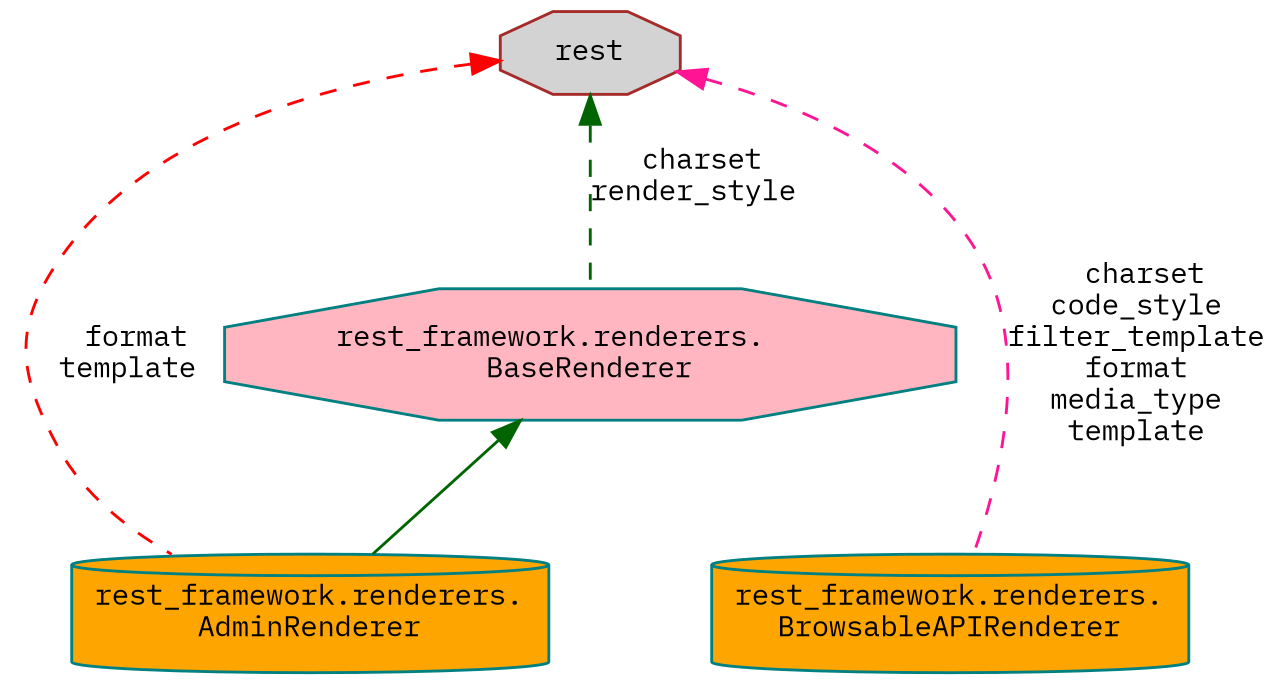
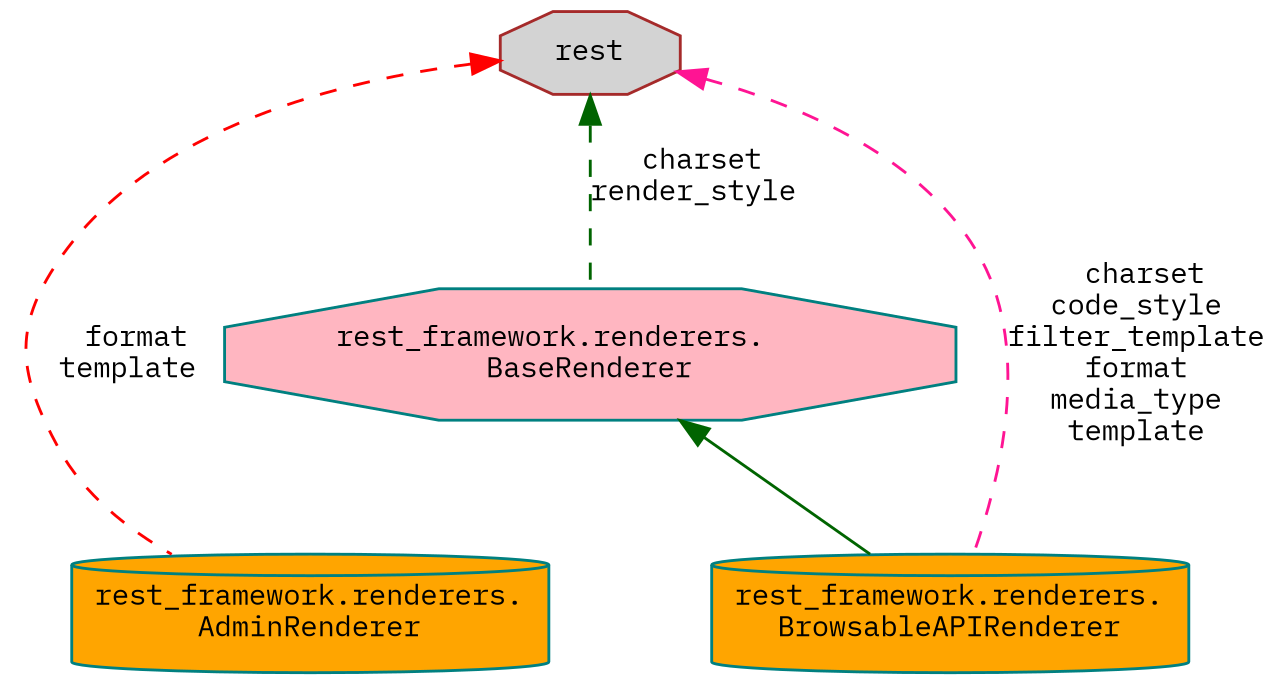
(435, 497) -> (787, 496)
